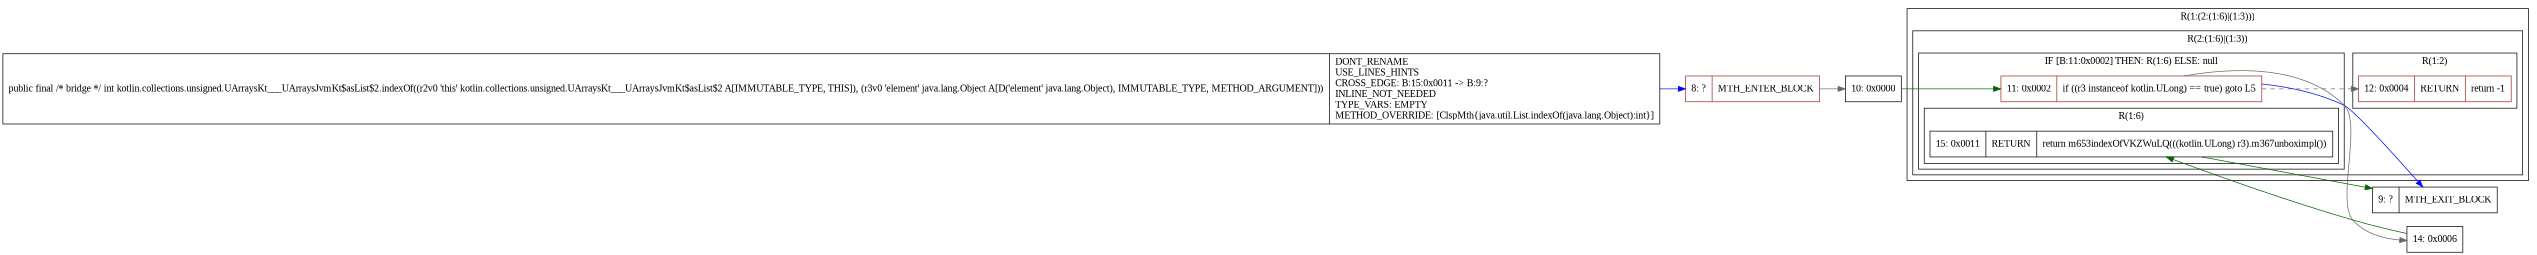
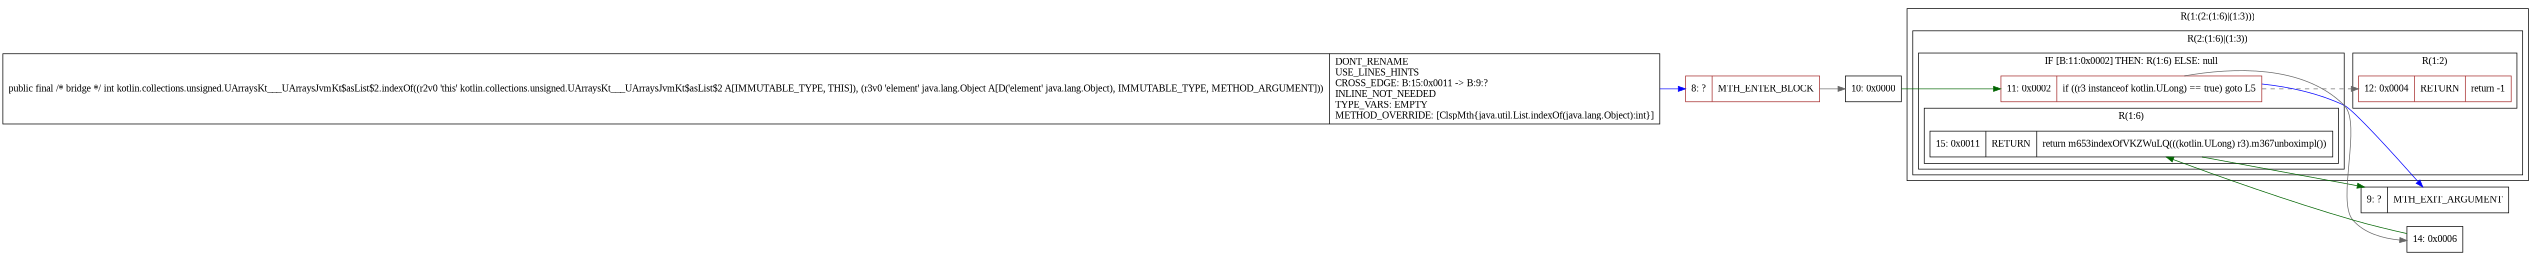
(2448, 200) -> (2448, 200)
